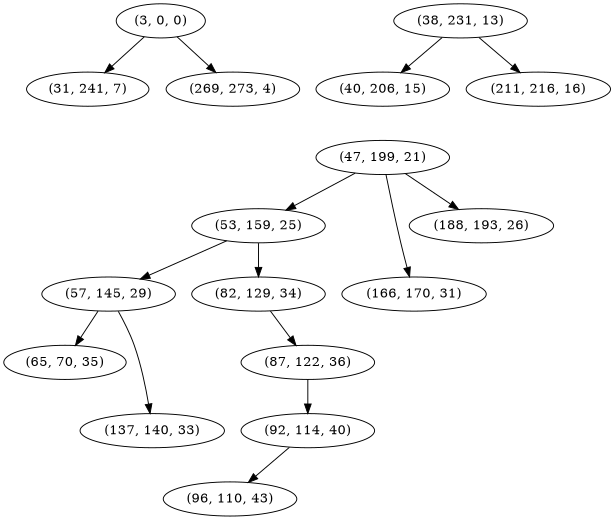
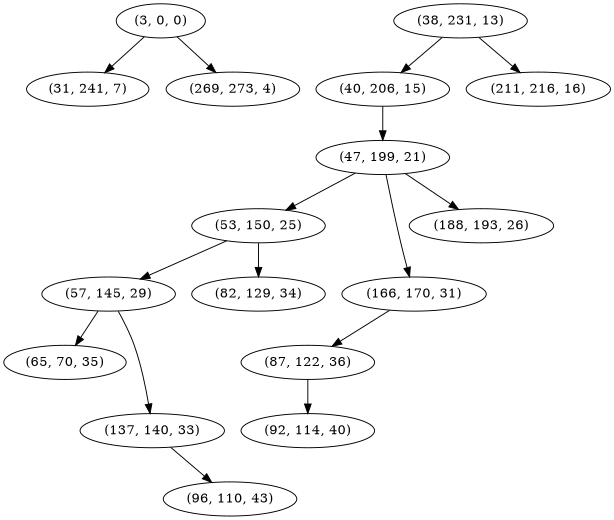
none -> (383, 119)
(258, 226) -> (258, 226)
(280, 324) -> (365, 326)
(273, 462) -> (188, 462)
